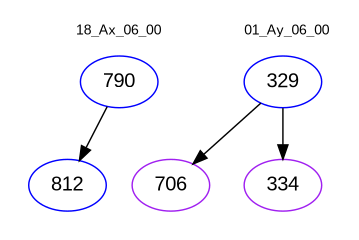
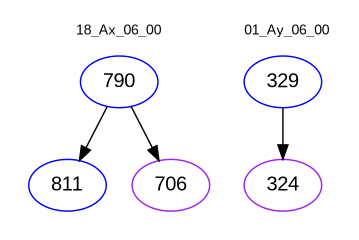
(242, 120) -> (142, 127)
(67, 185) -> (67, 185)
(283, 185) -> (283, 185)
